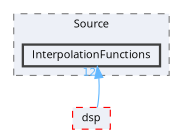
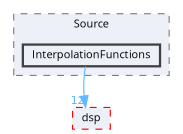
(99, 93) -> (84, 83)
